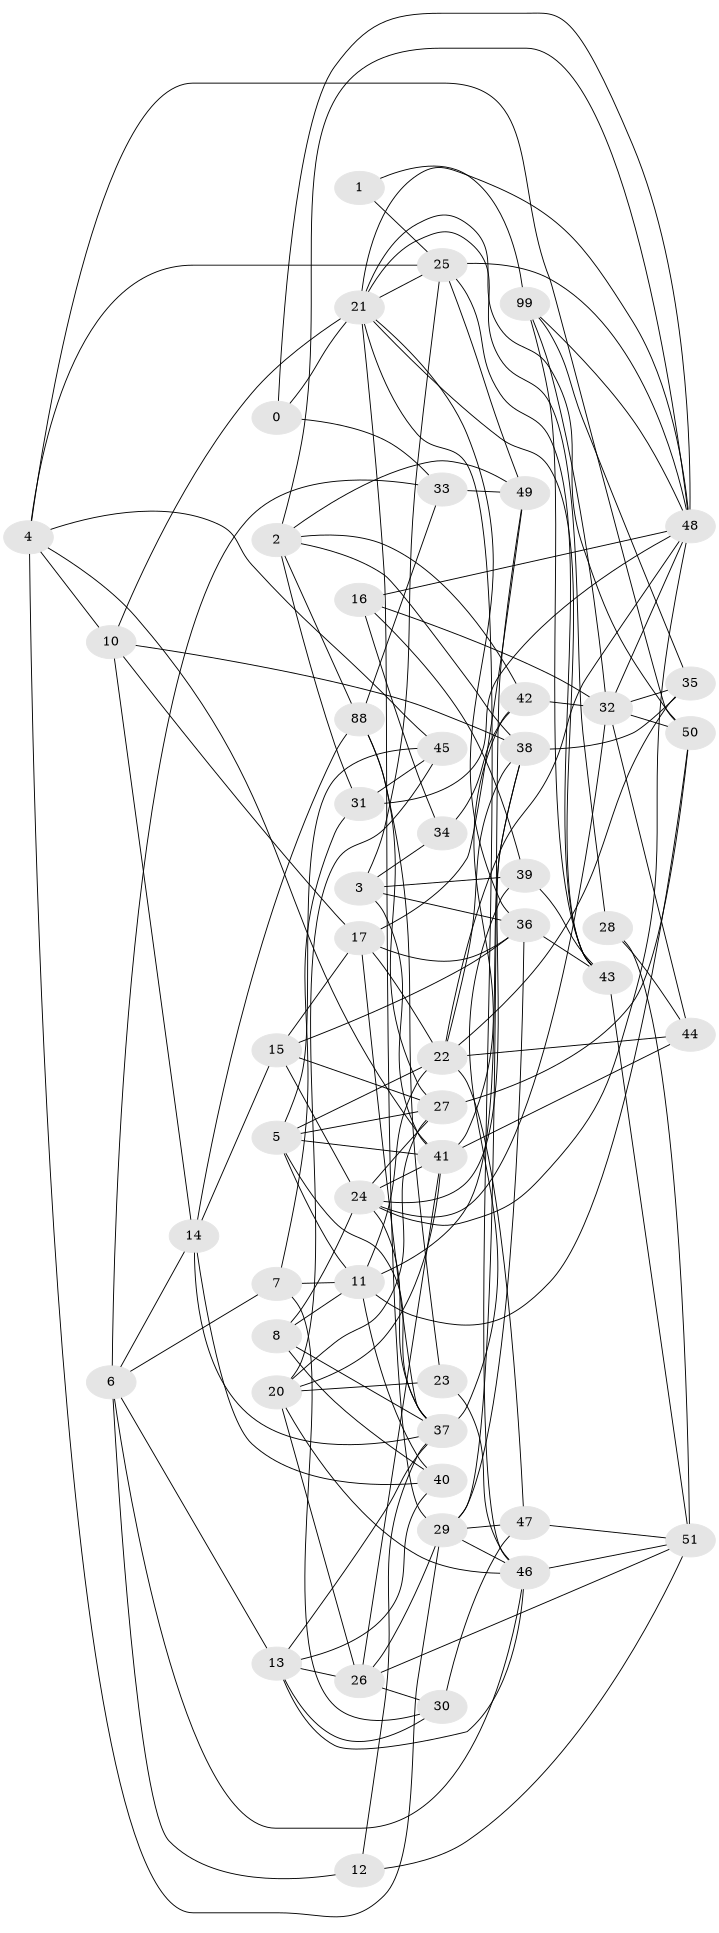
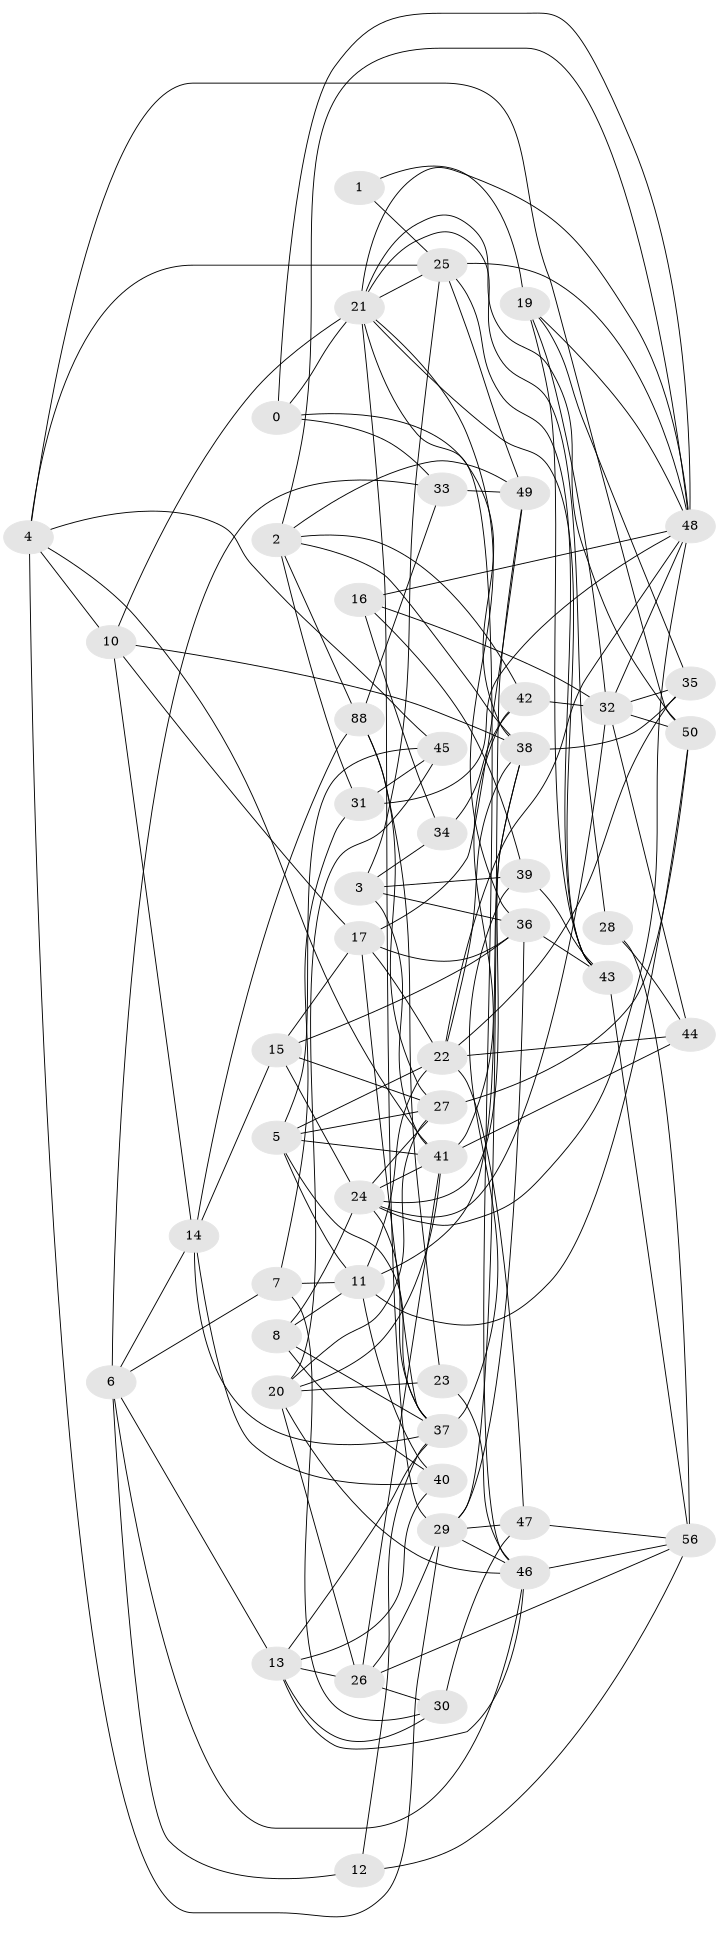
(525, 304) -> (525, 304)
none -> (436, 437)
(691, 1540) -> (691, 1540)
